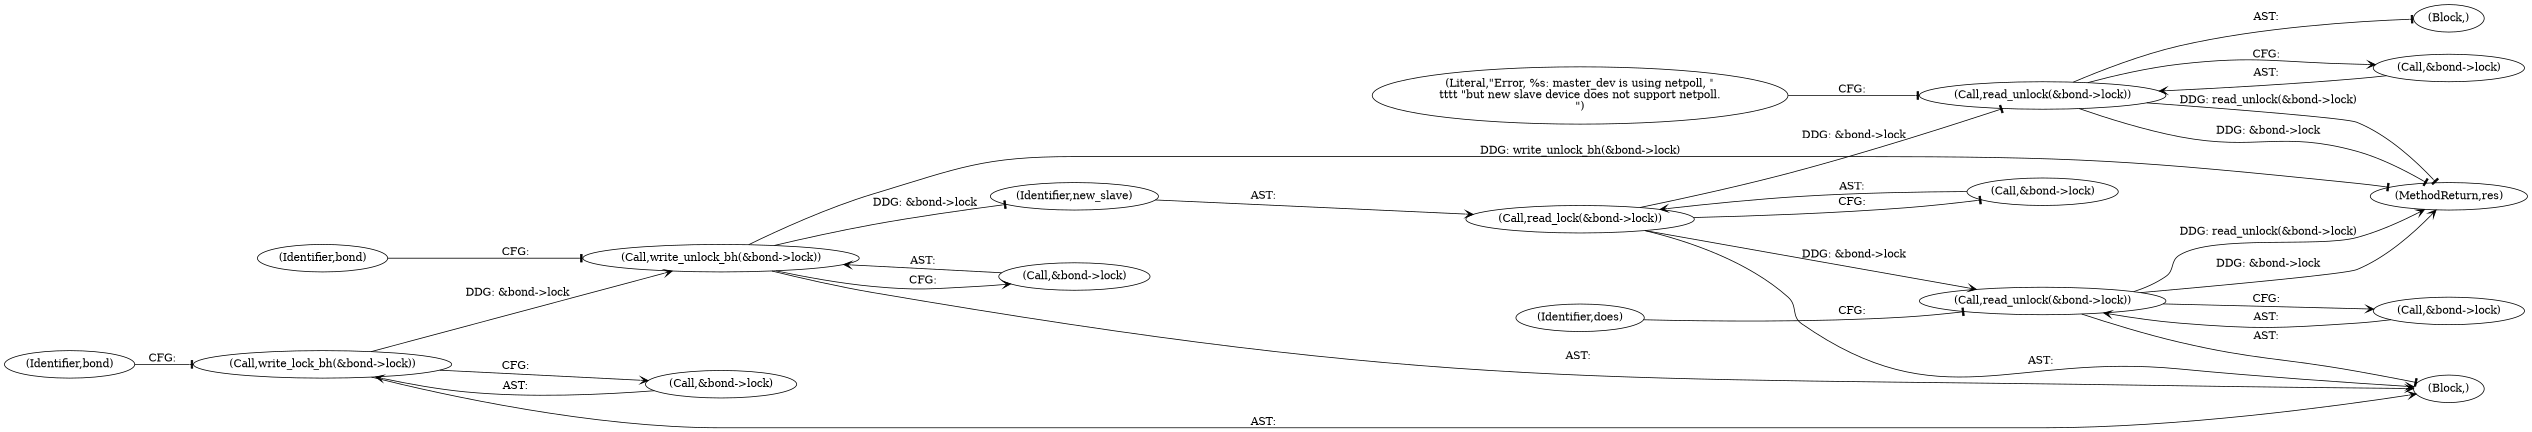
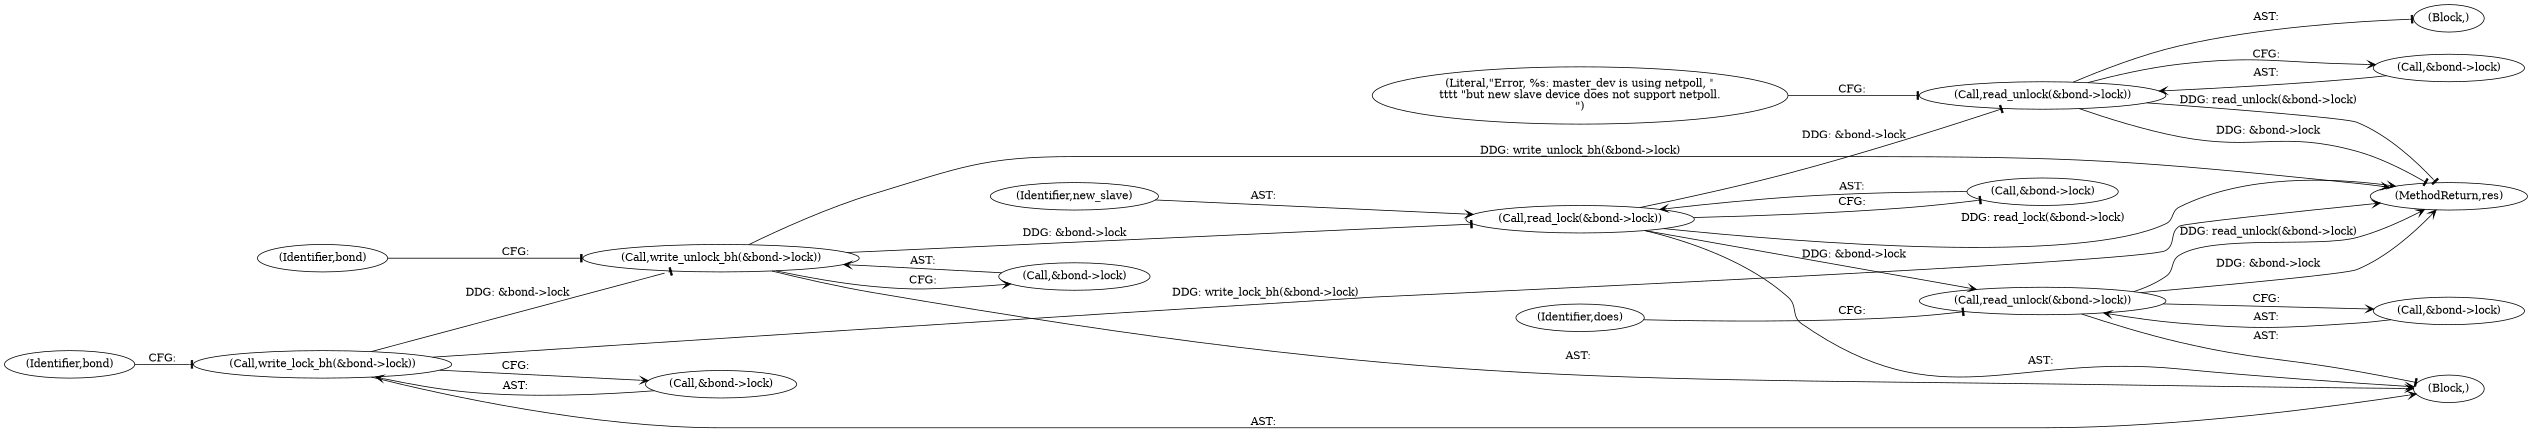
(1560, 157) -> (1560, 157)
(888, 222) -> (1158, 238)
none -> (2033, 246)
none -> (1411, 295)
(518, 312) -> (518, 312)
